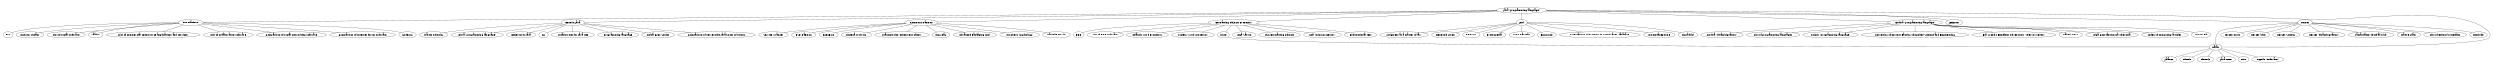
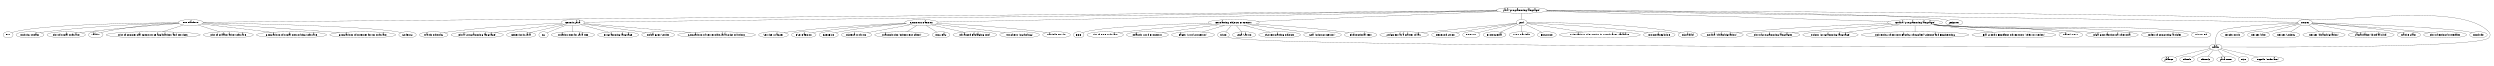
(1193, 35) -> (1193, 35)
